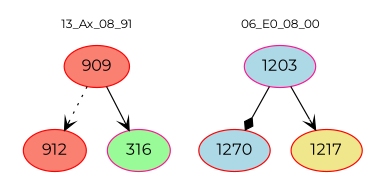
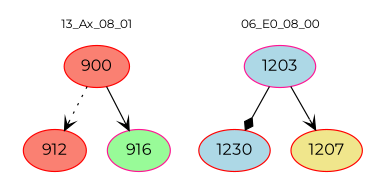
(97, 25) -> (97, 25)
(97, 66) -> (97, 66)
(139, 150) -> (139, 150)
(235, 150) -> (235, 150)
(327, 150) -> (327, 150)
